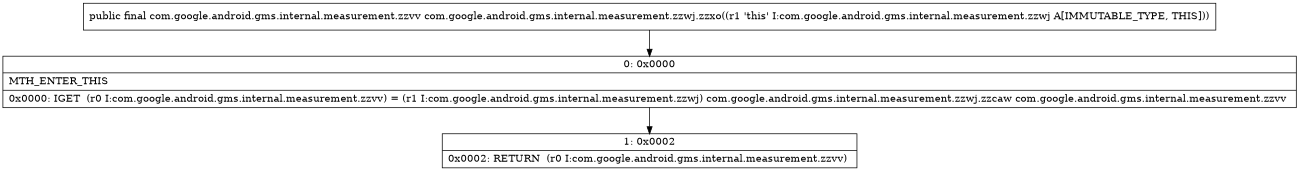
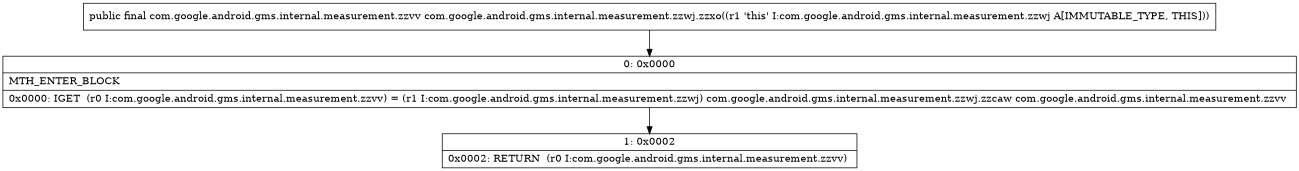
(59, 81) -> (65, 81)
